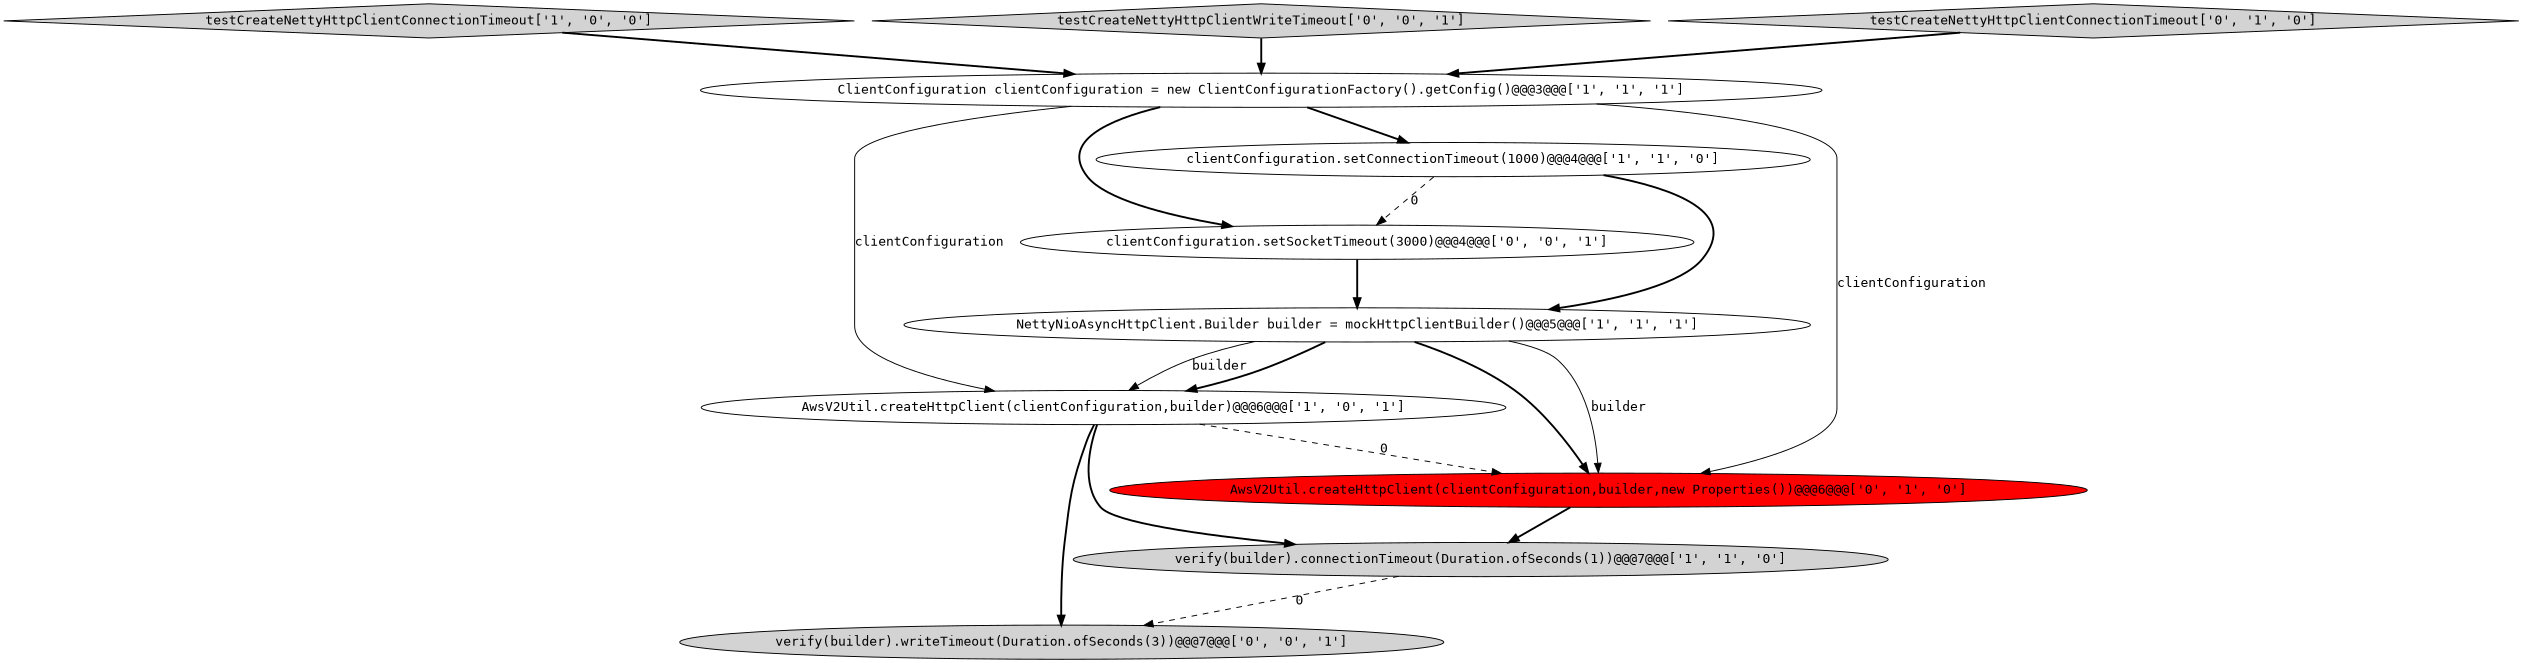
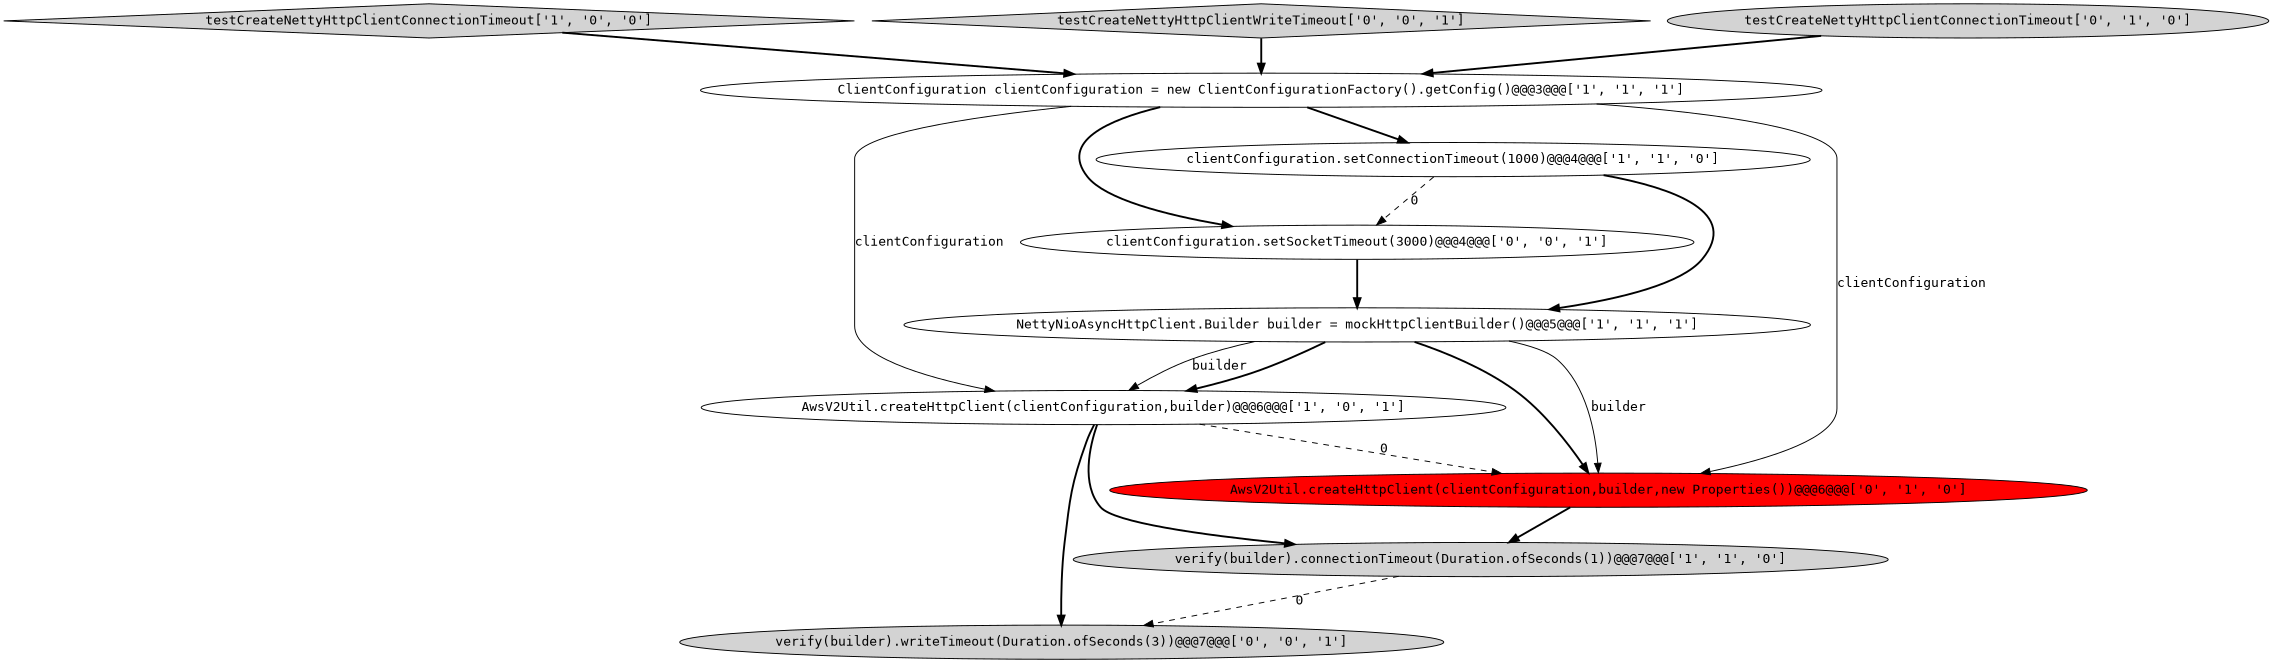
(2093, 21) -> (1968, 21)
